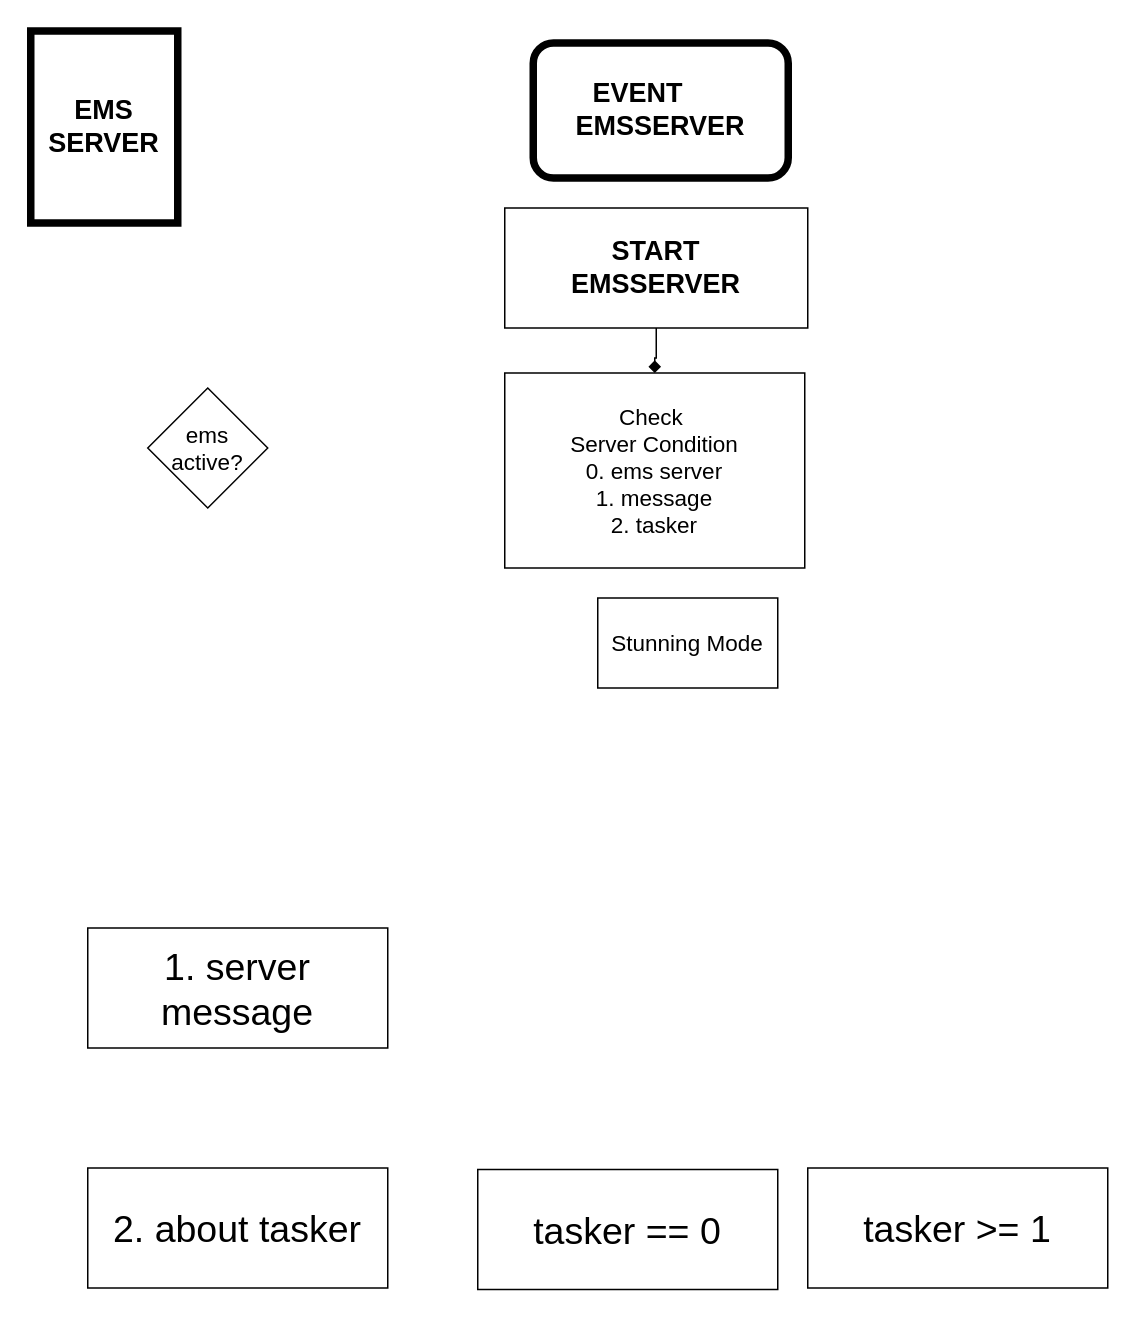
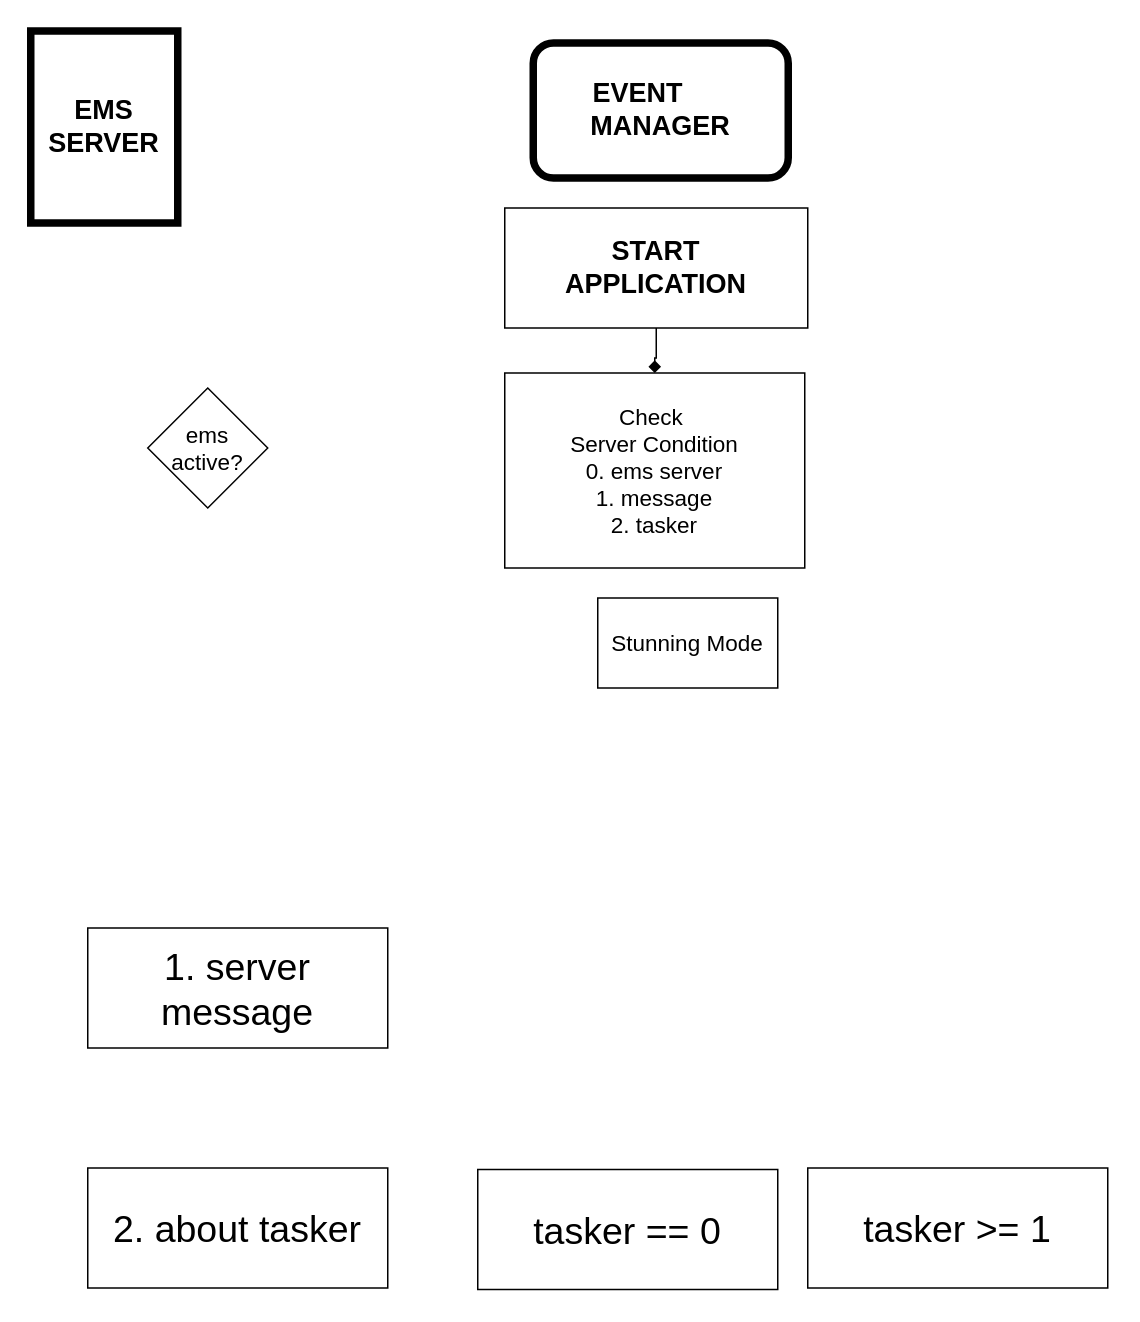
(661, 110) -> (661, 110)
(656, 268) -> (656, 268)
